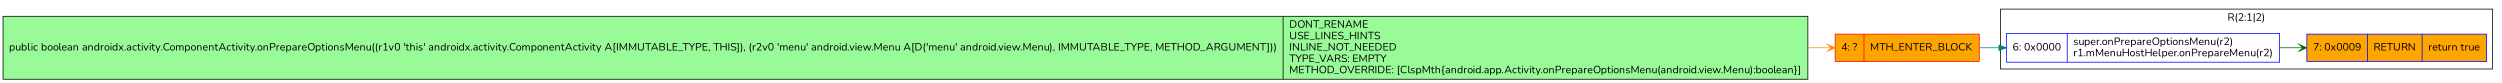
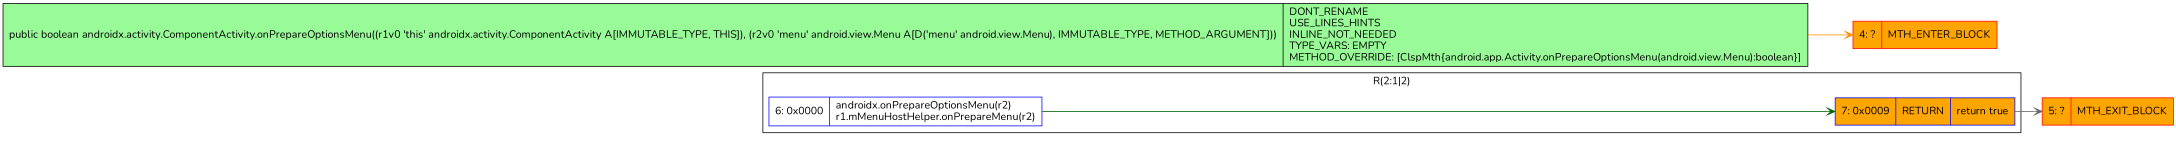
(2153, 42) -> (924, 105)
(1989, 48) -> none
none -> (2108, 111)
